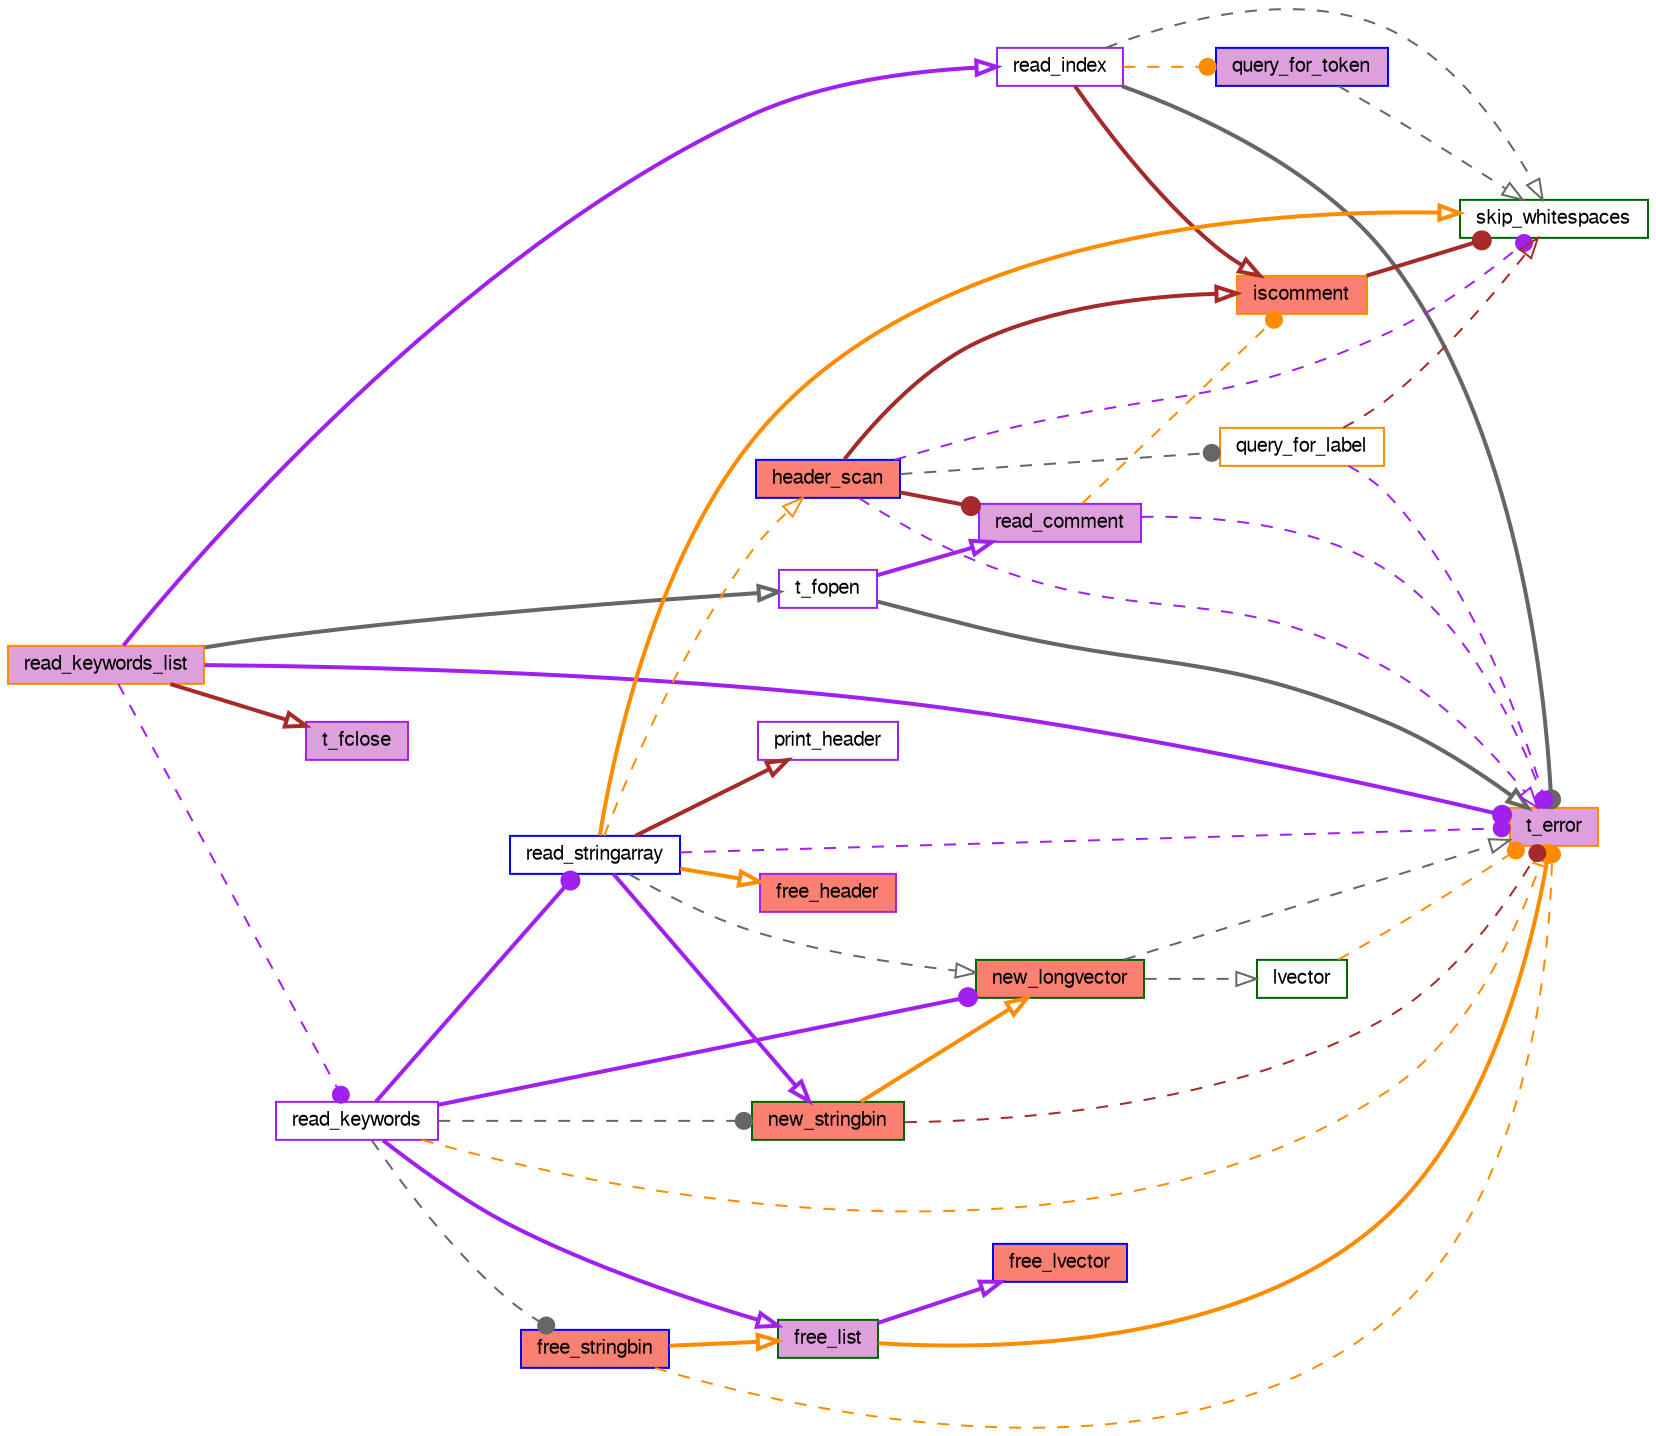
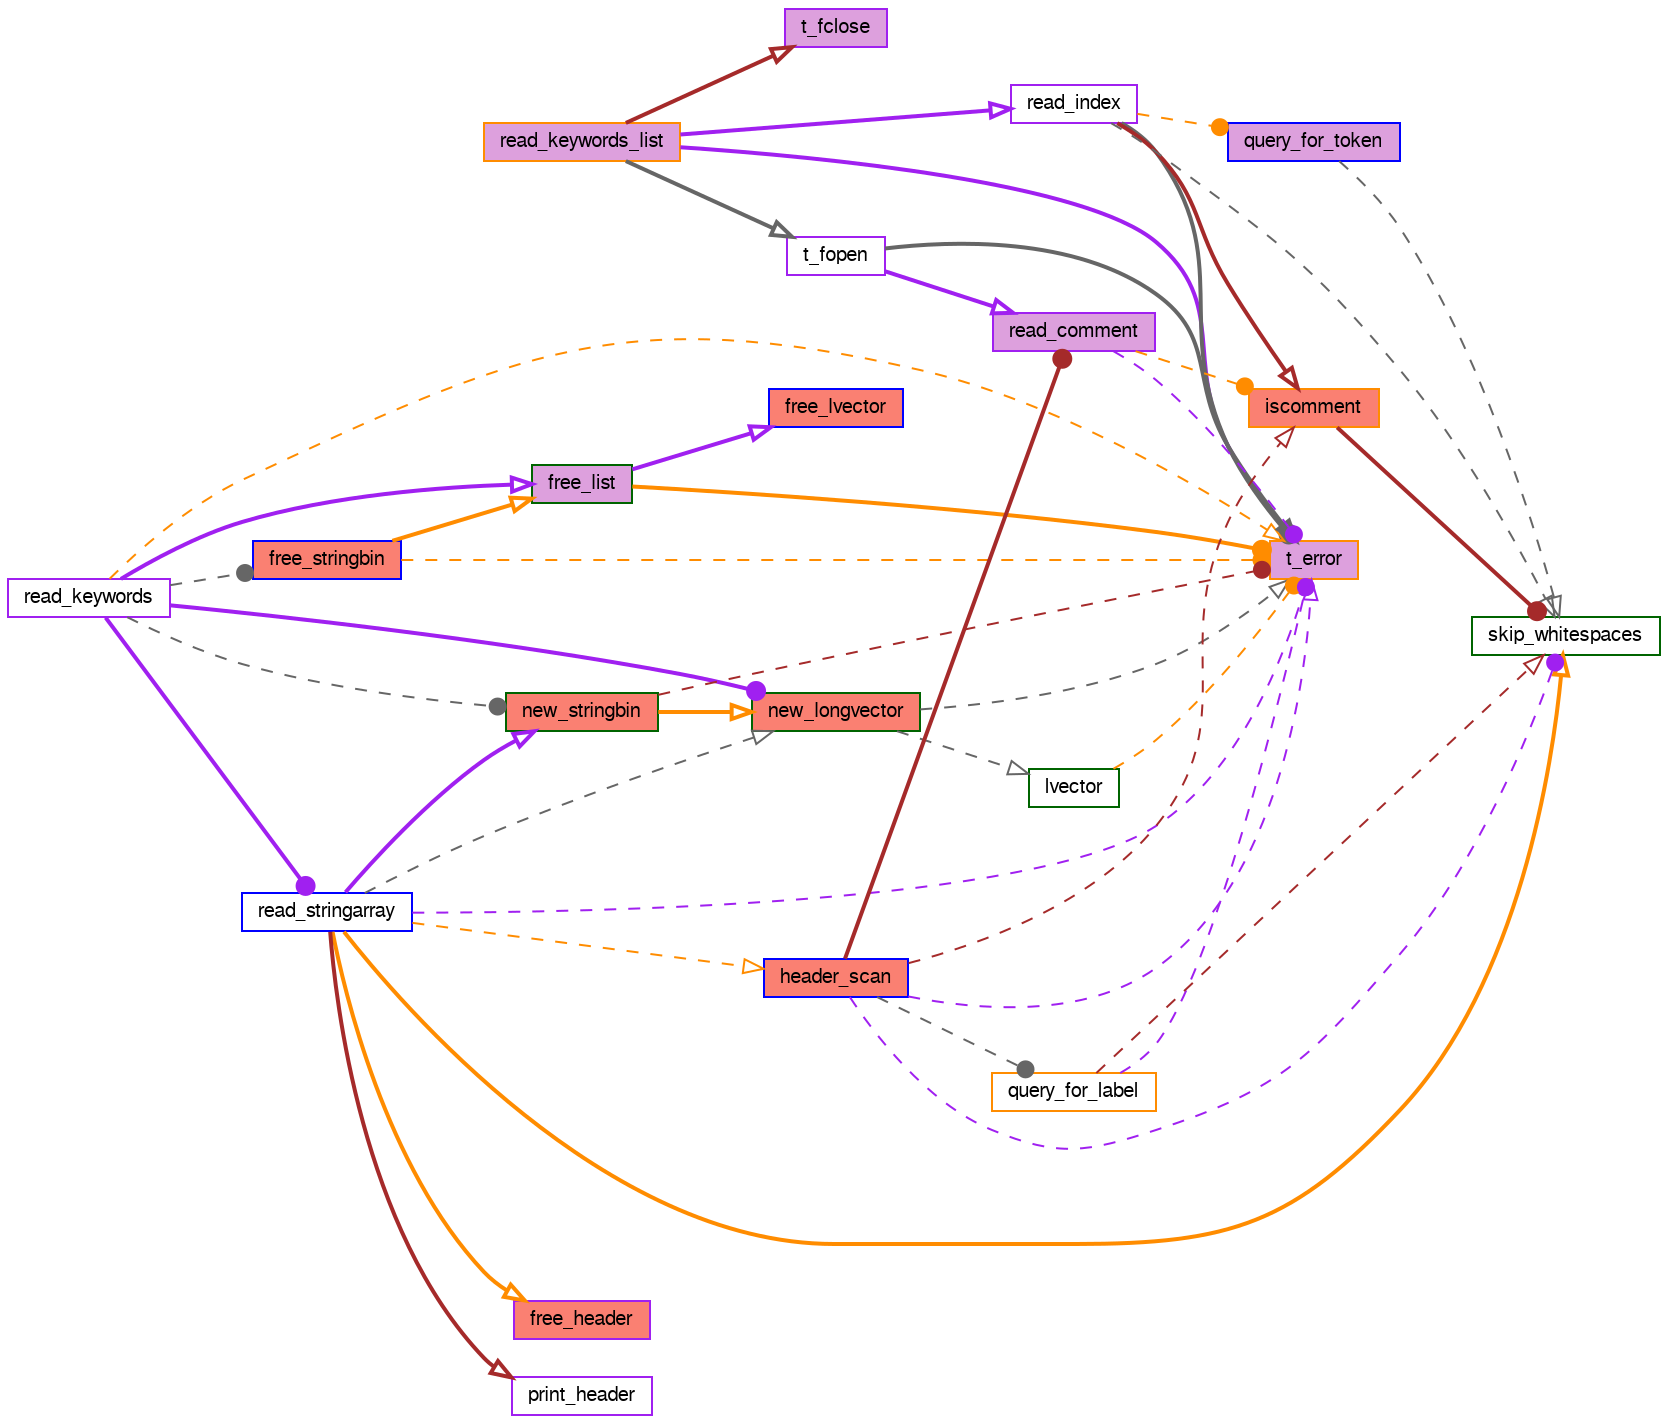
(1008, 329) -> (1188, 772)
(228, 886) -> none
